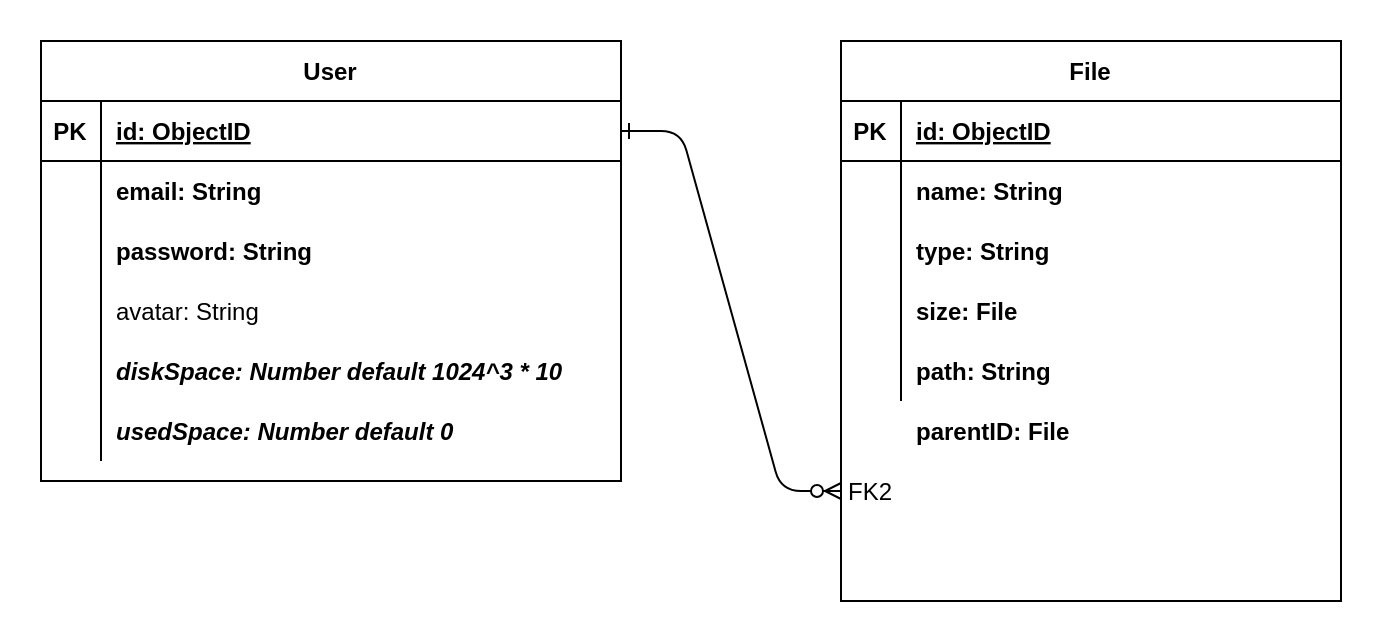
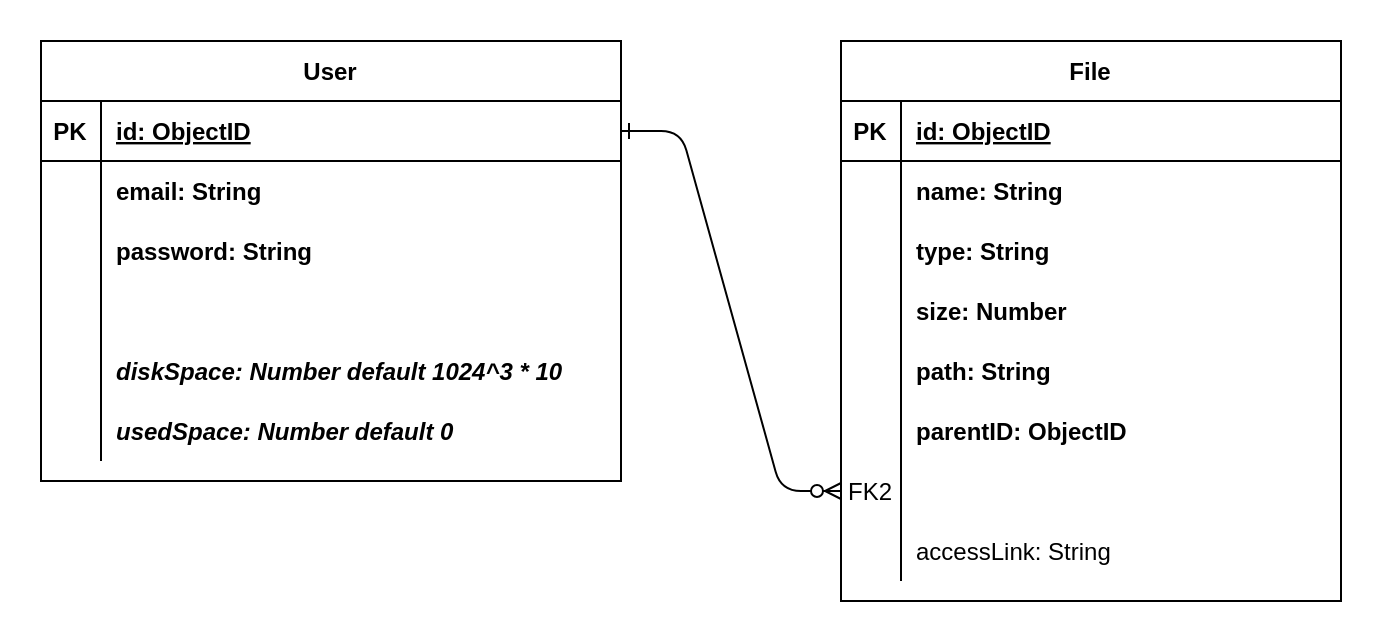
(361, 311) -> none
(968, 312) -> (987, 312)
(998, 432) -> (1031, 432)
none -> (1121, 551)
